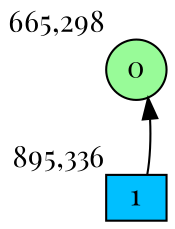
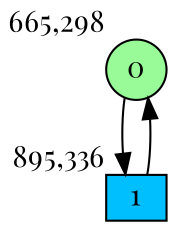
none -> (122, 126)
